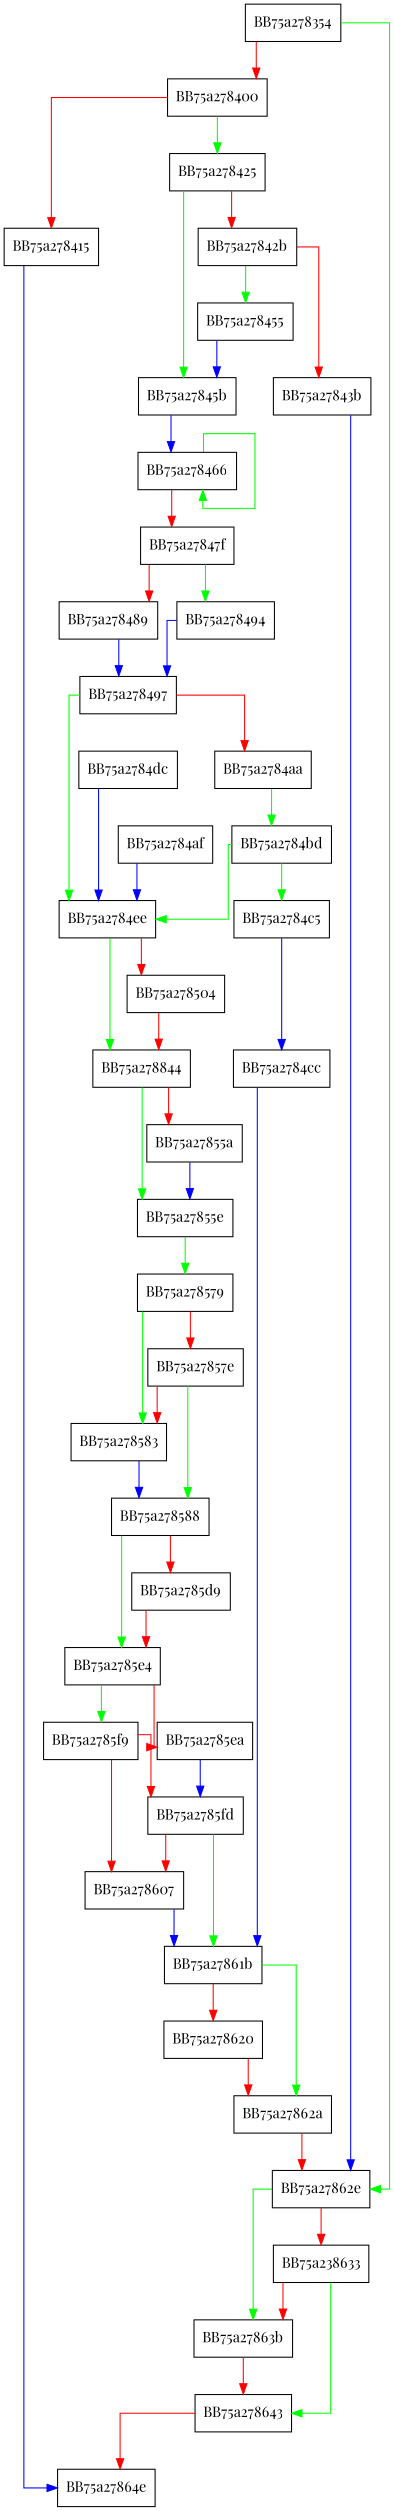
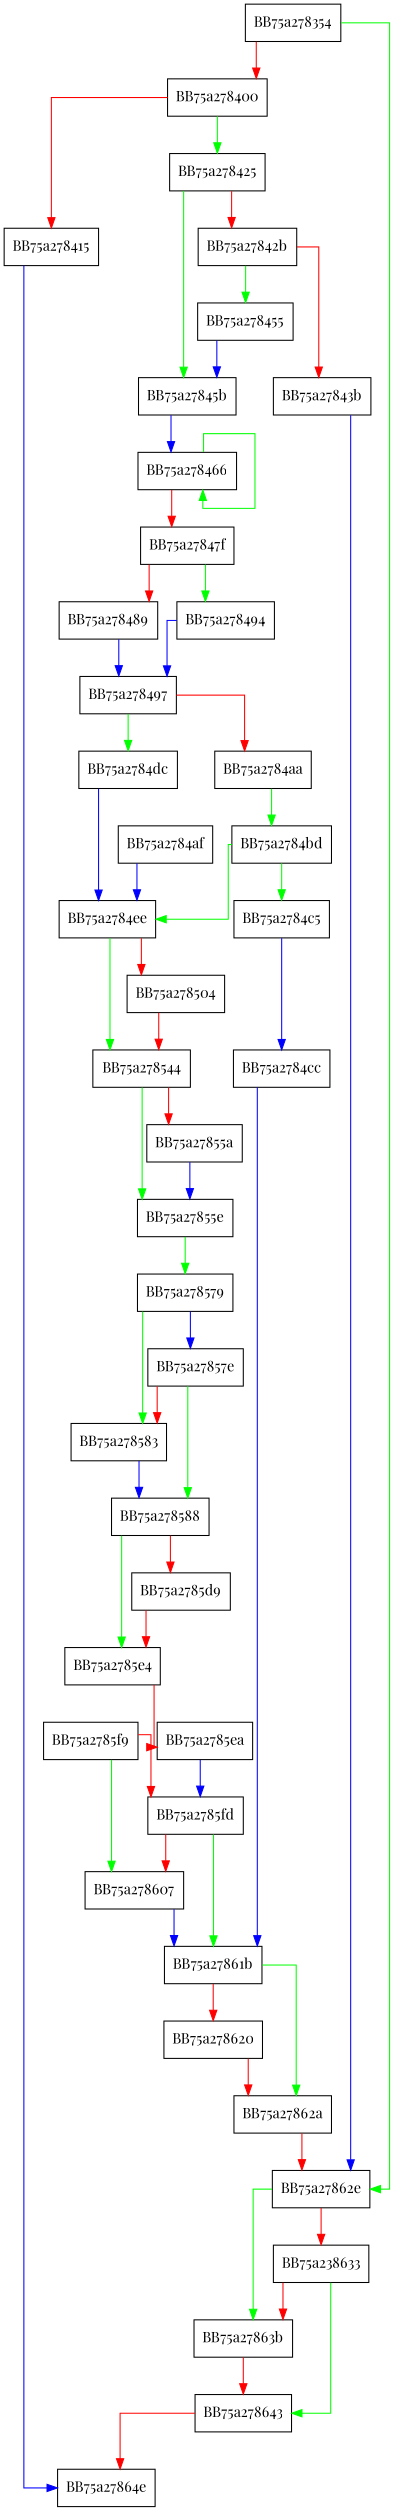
(69, 787) -> (128, 727)
(142, 1069) -> (142, 1069)
(190, 1325) -> (190, 1325)
(101, 1698) -> none
(112, 1811) -> (112, 1811)
